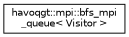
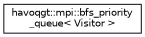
(64, 19) -> (73, 19)
